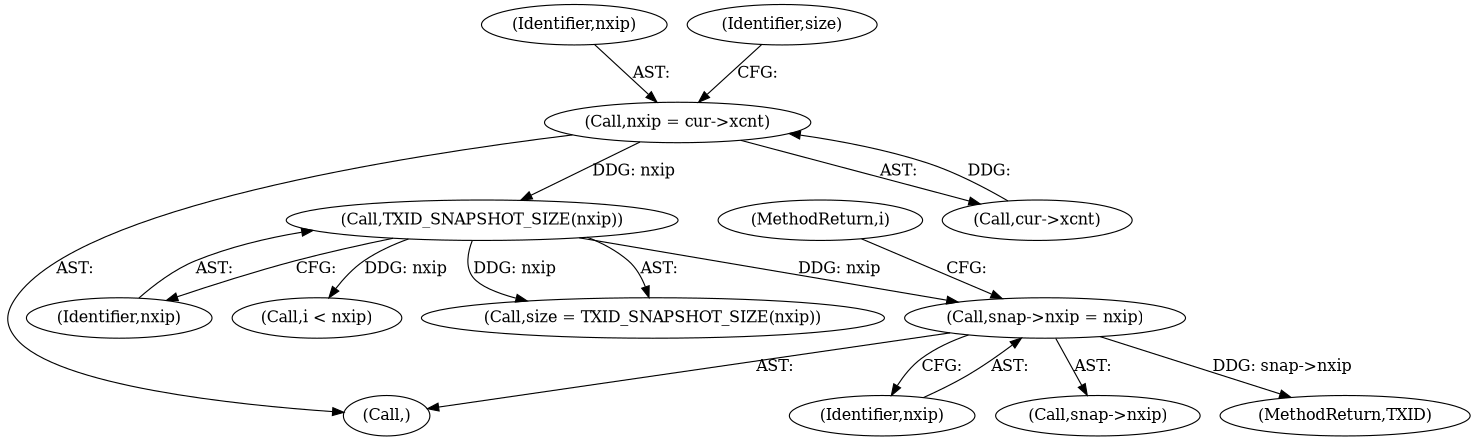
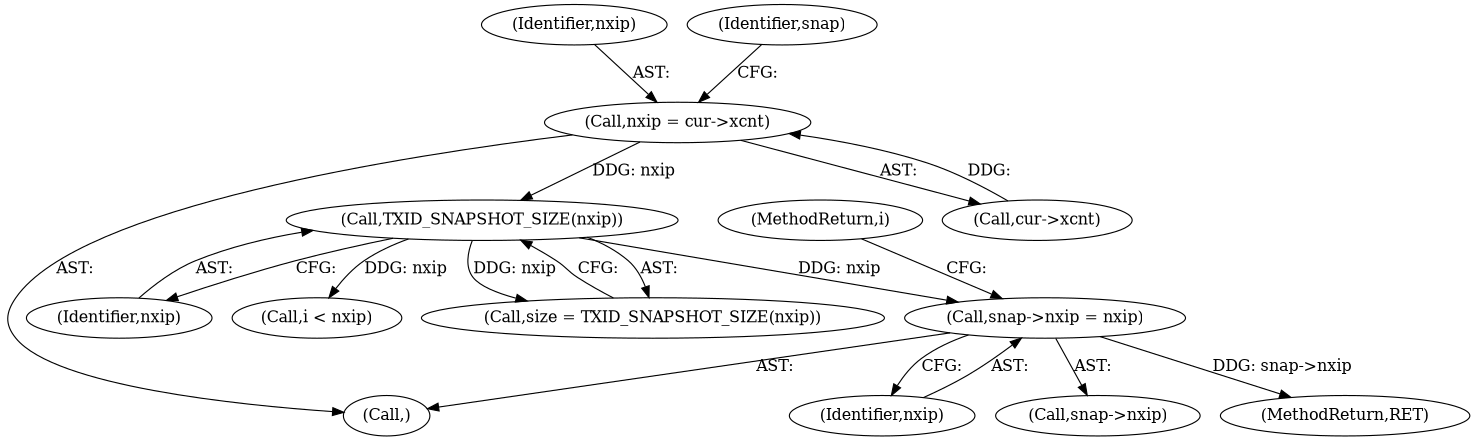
(782, 25) -> (782, 25)
none -> (571, 273)
(1345, 416) -> (1345, 416)
